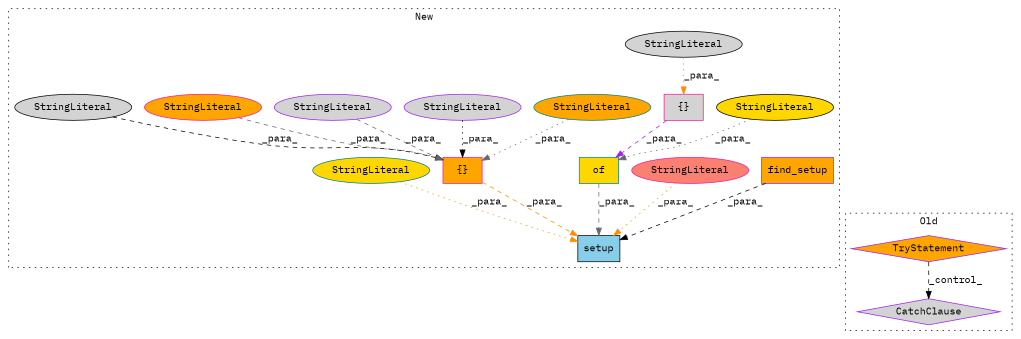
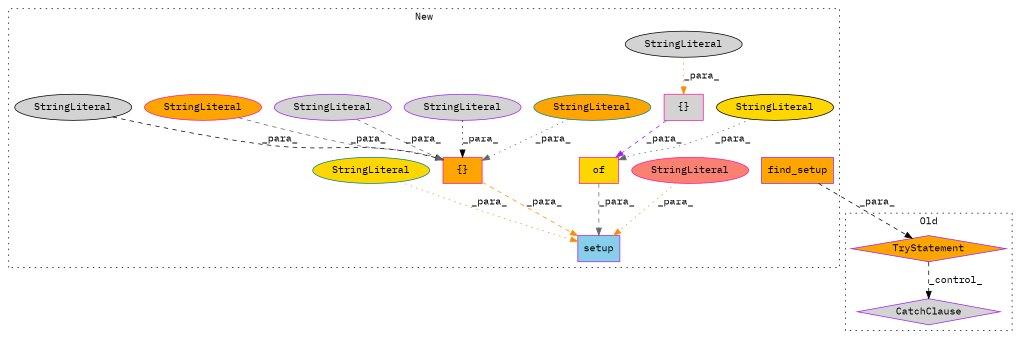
(599, 170) -> (599, 170)
(696, 210) -> (860, 208)
(599, 249) -> (599, 249)
